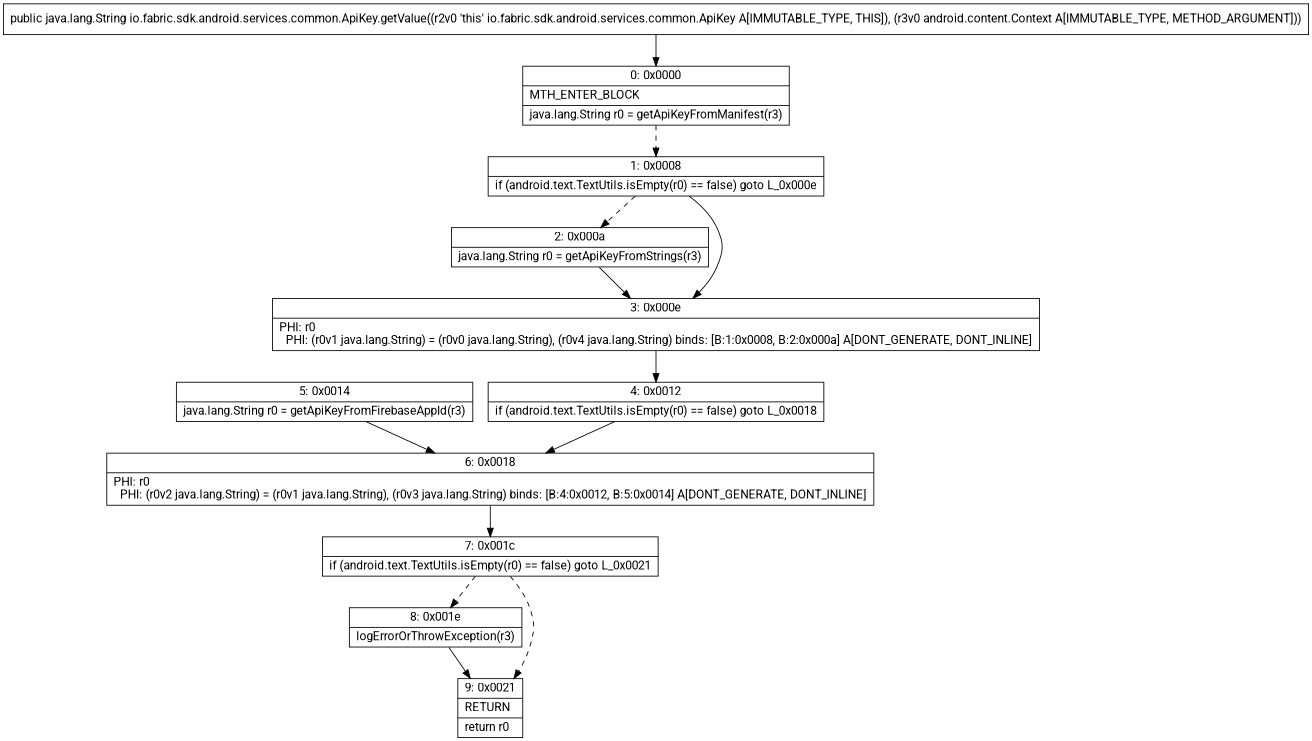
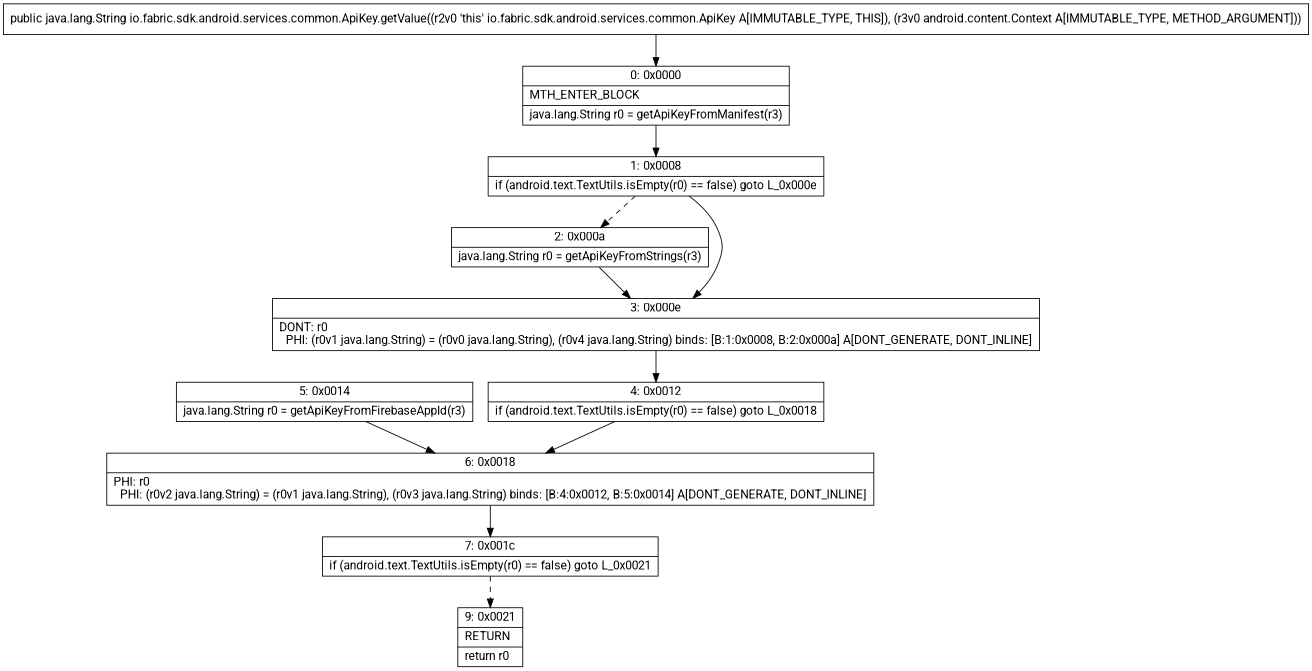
(656, 137) -> (656, 137)
(299, 328) -> (305, 328)
(436, 627) -> none
